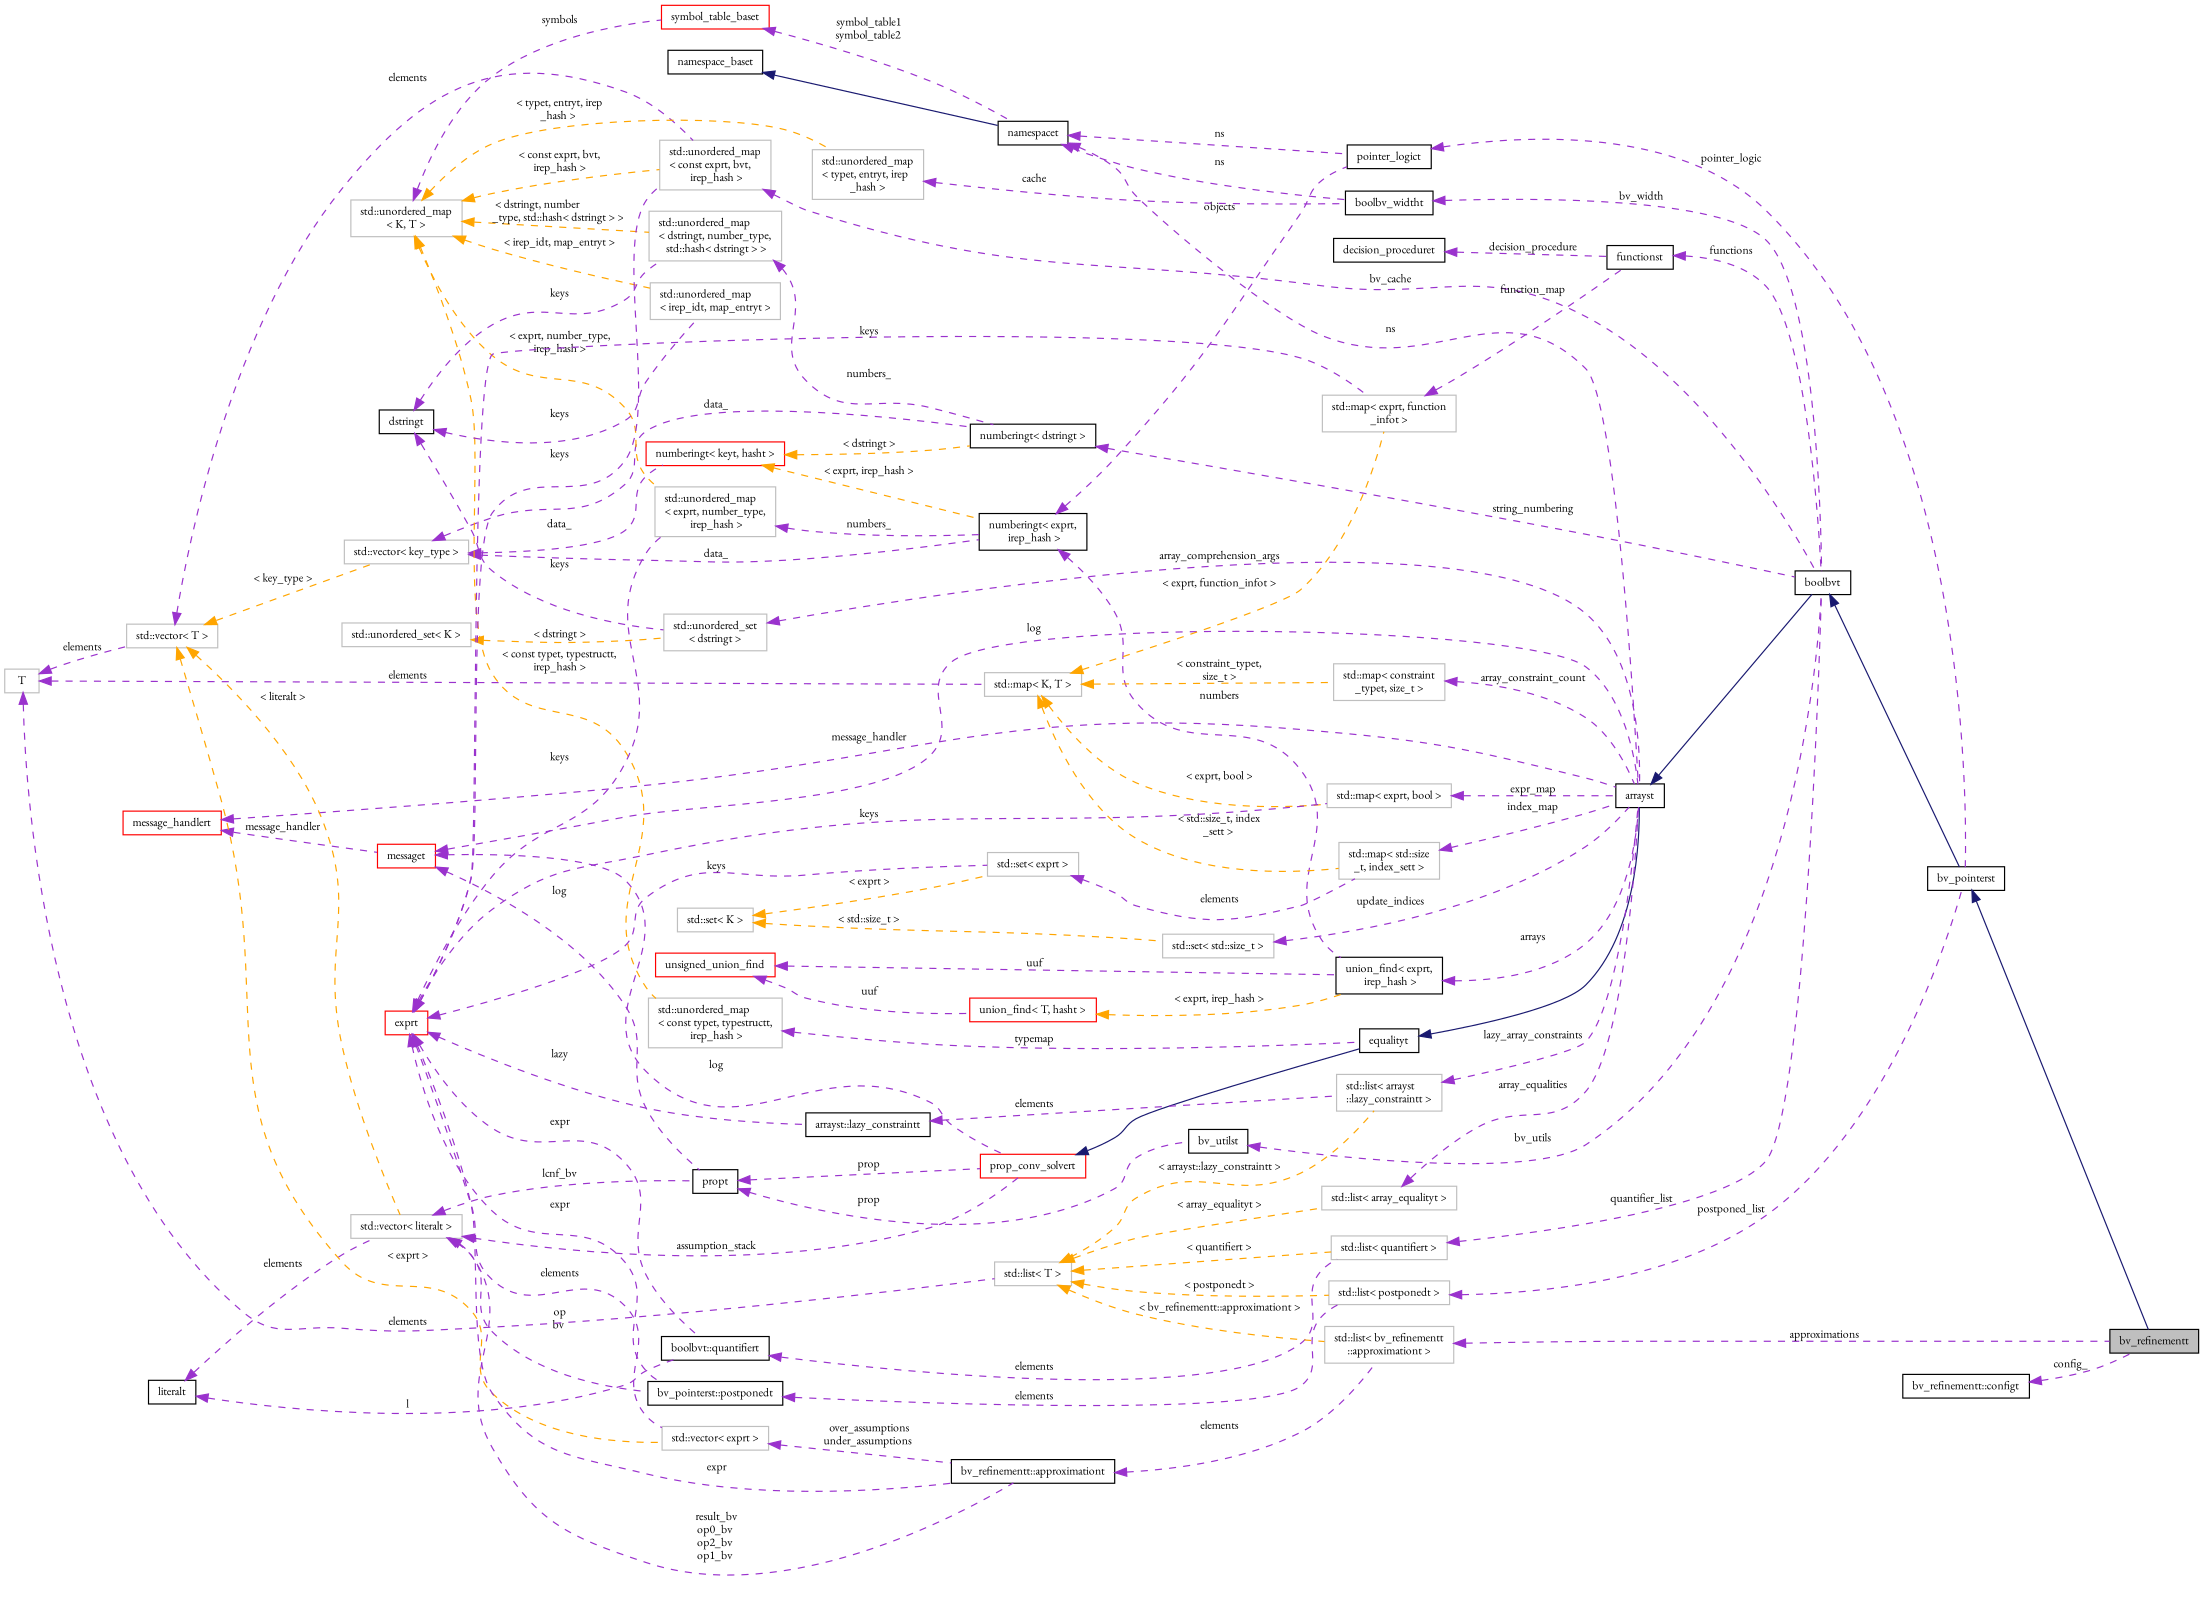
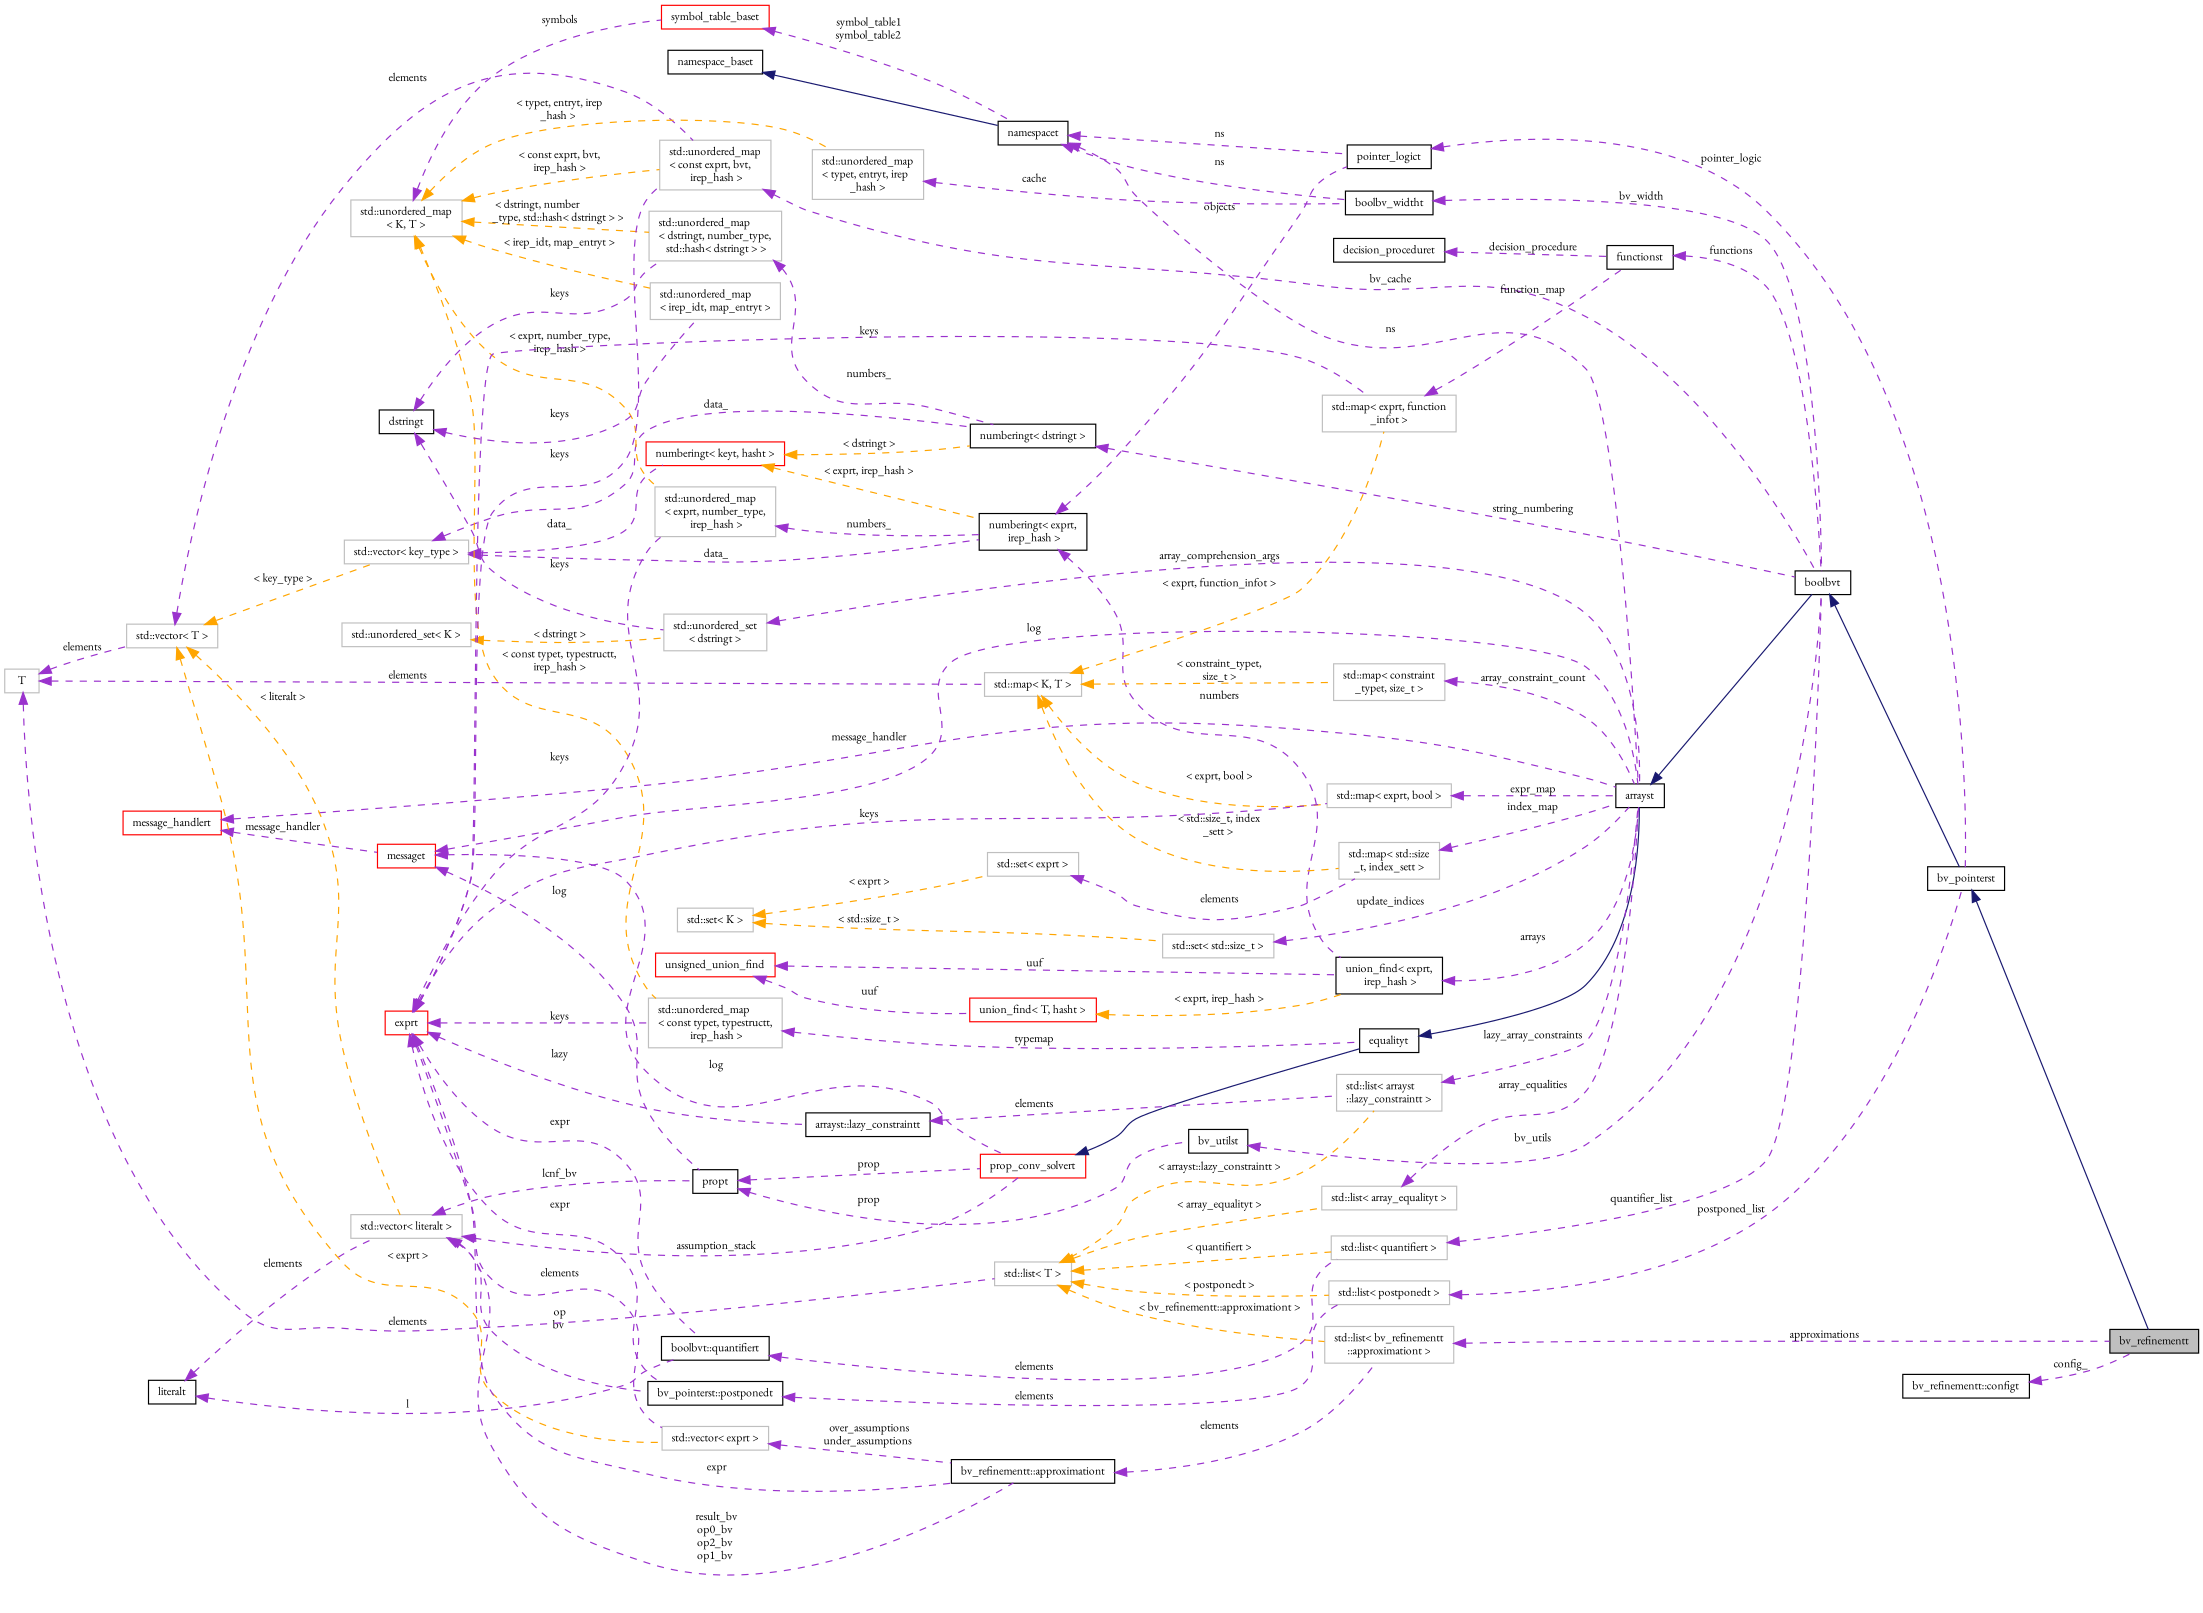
(688, 876) -> (544, 1023)
